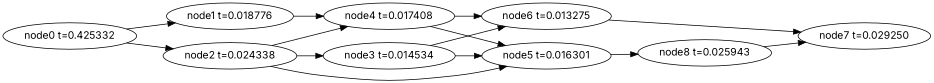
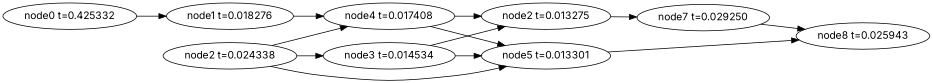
(230, 16) -> (230, 16)
(546, 16) -> (546, 16)
(146, 45) -> none
(781, 45) -> (779, 26)
(546, 56) -> (546, 56)
